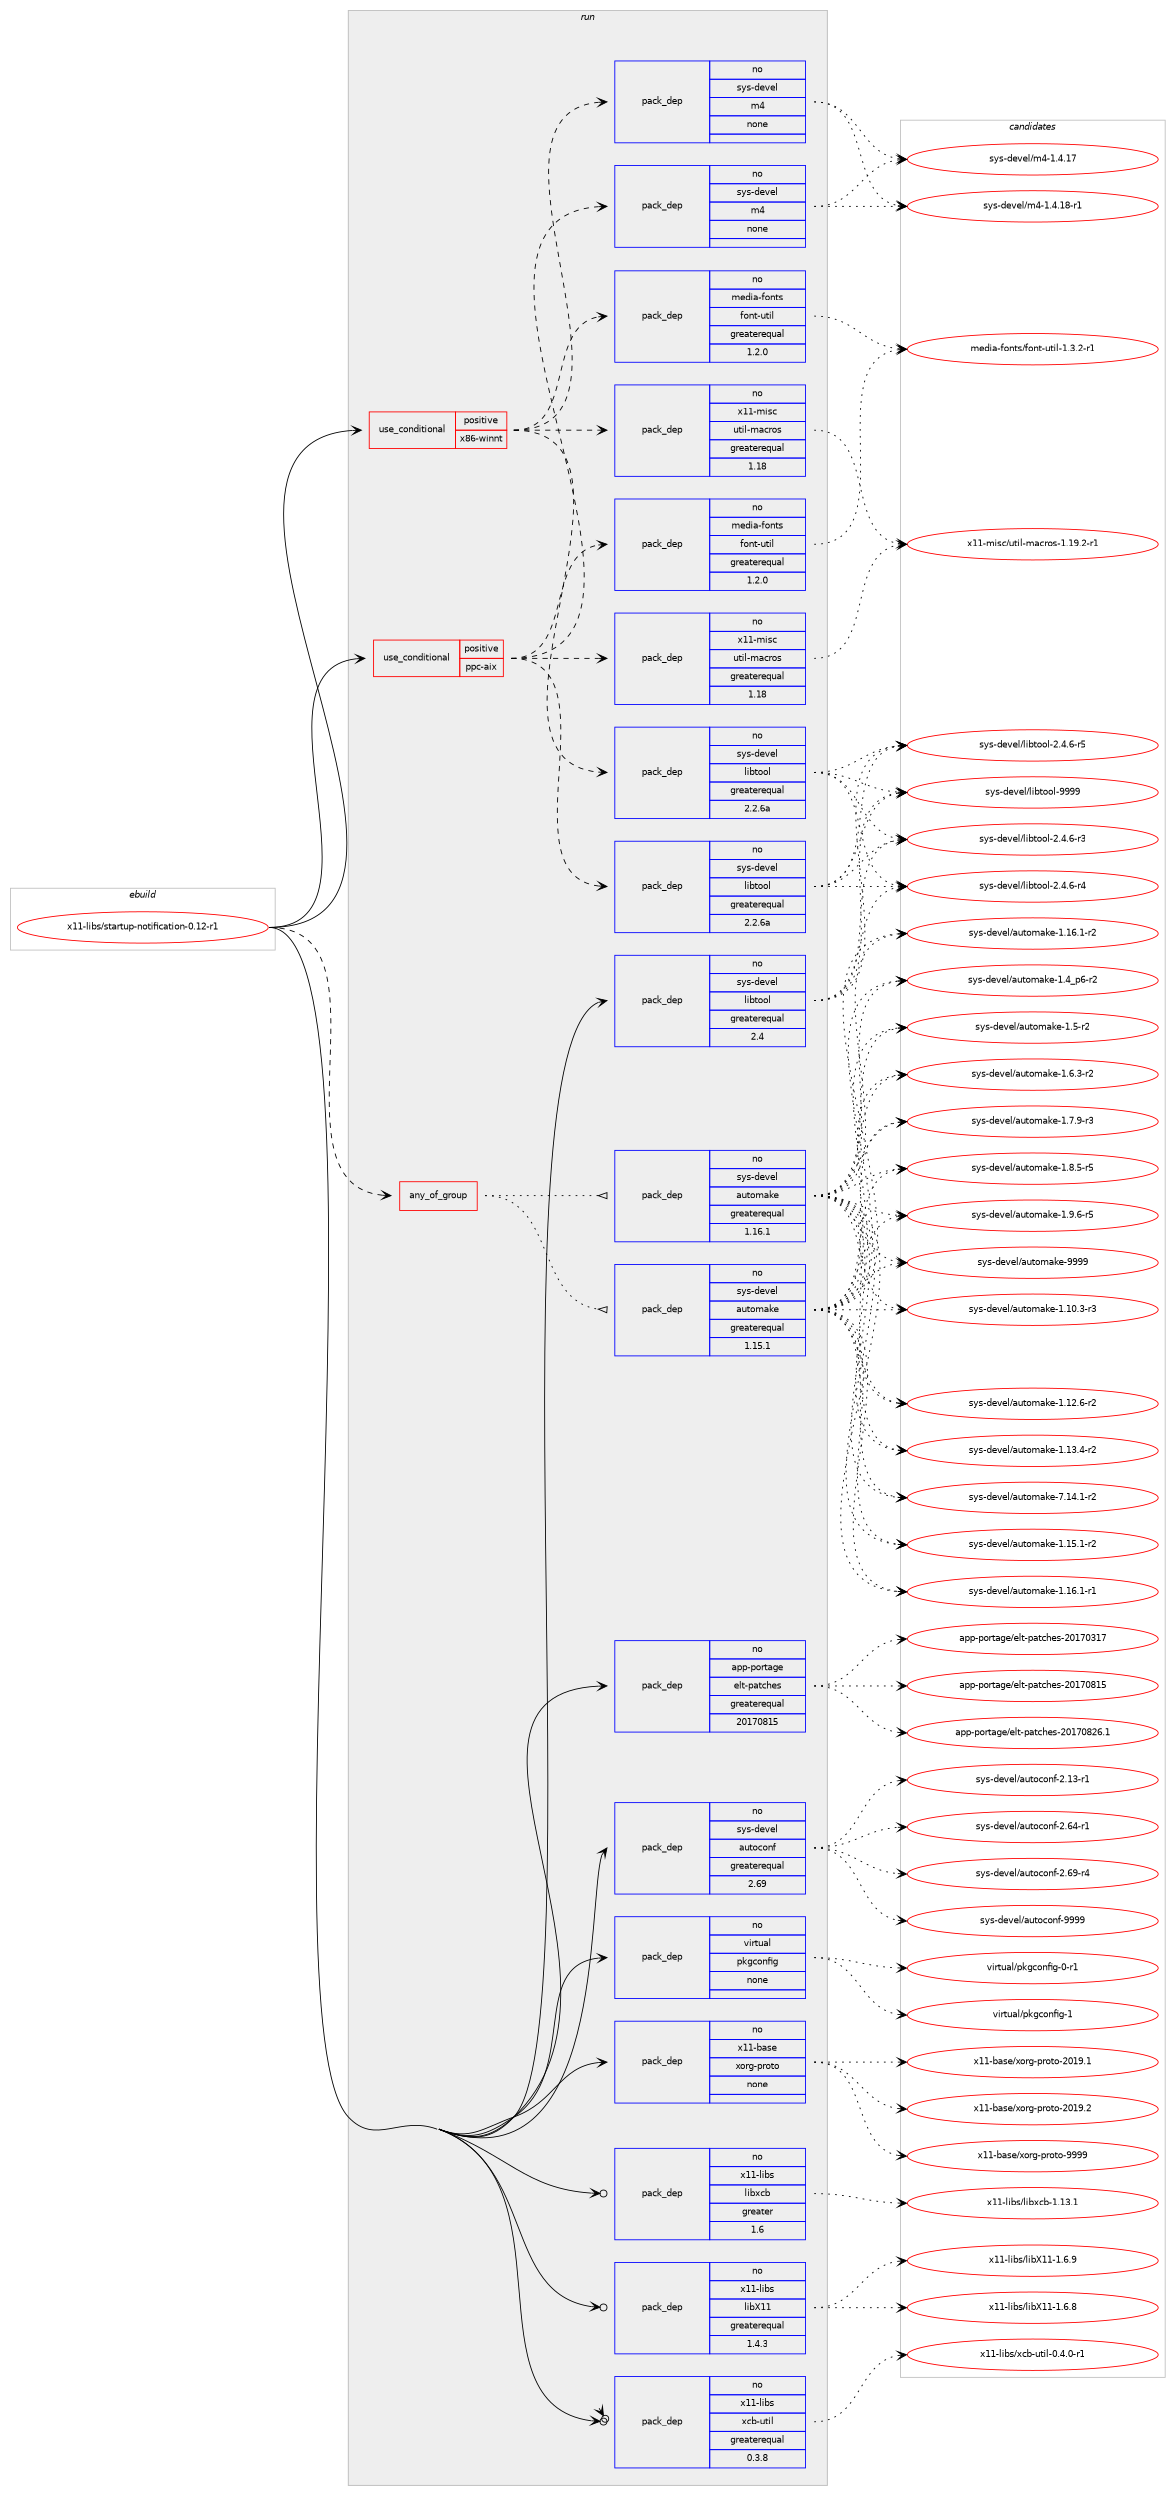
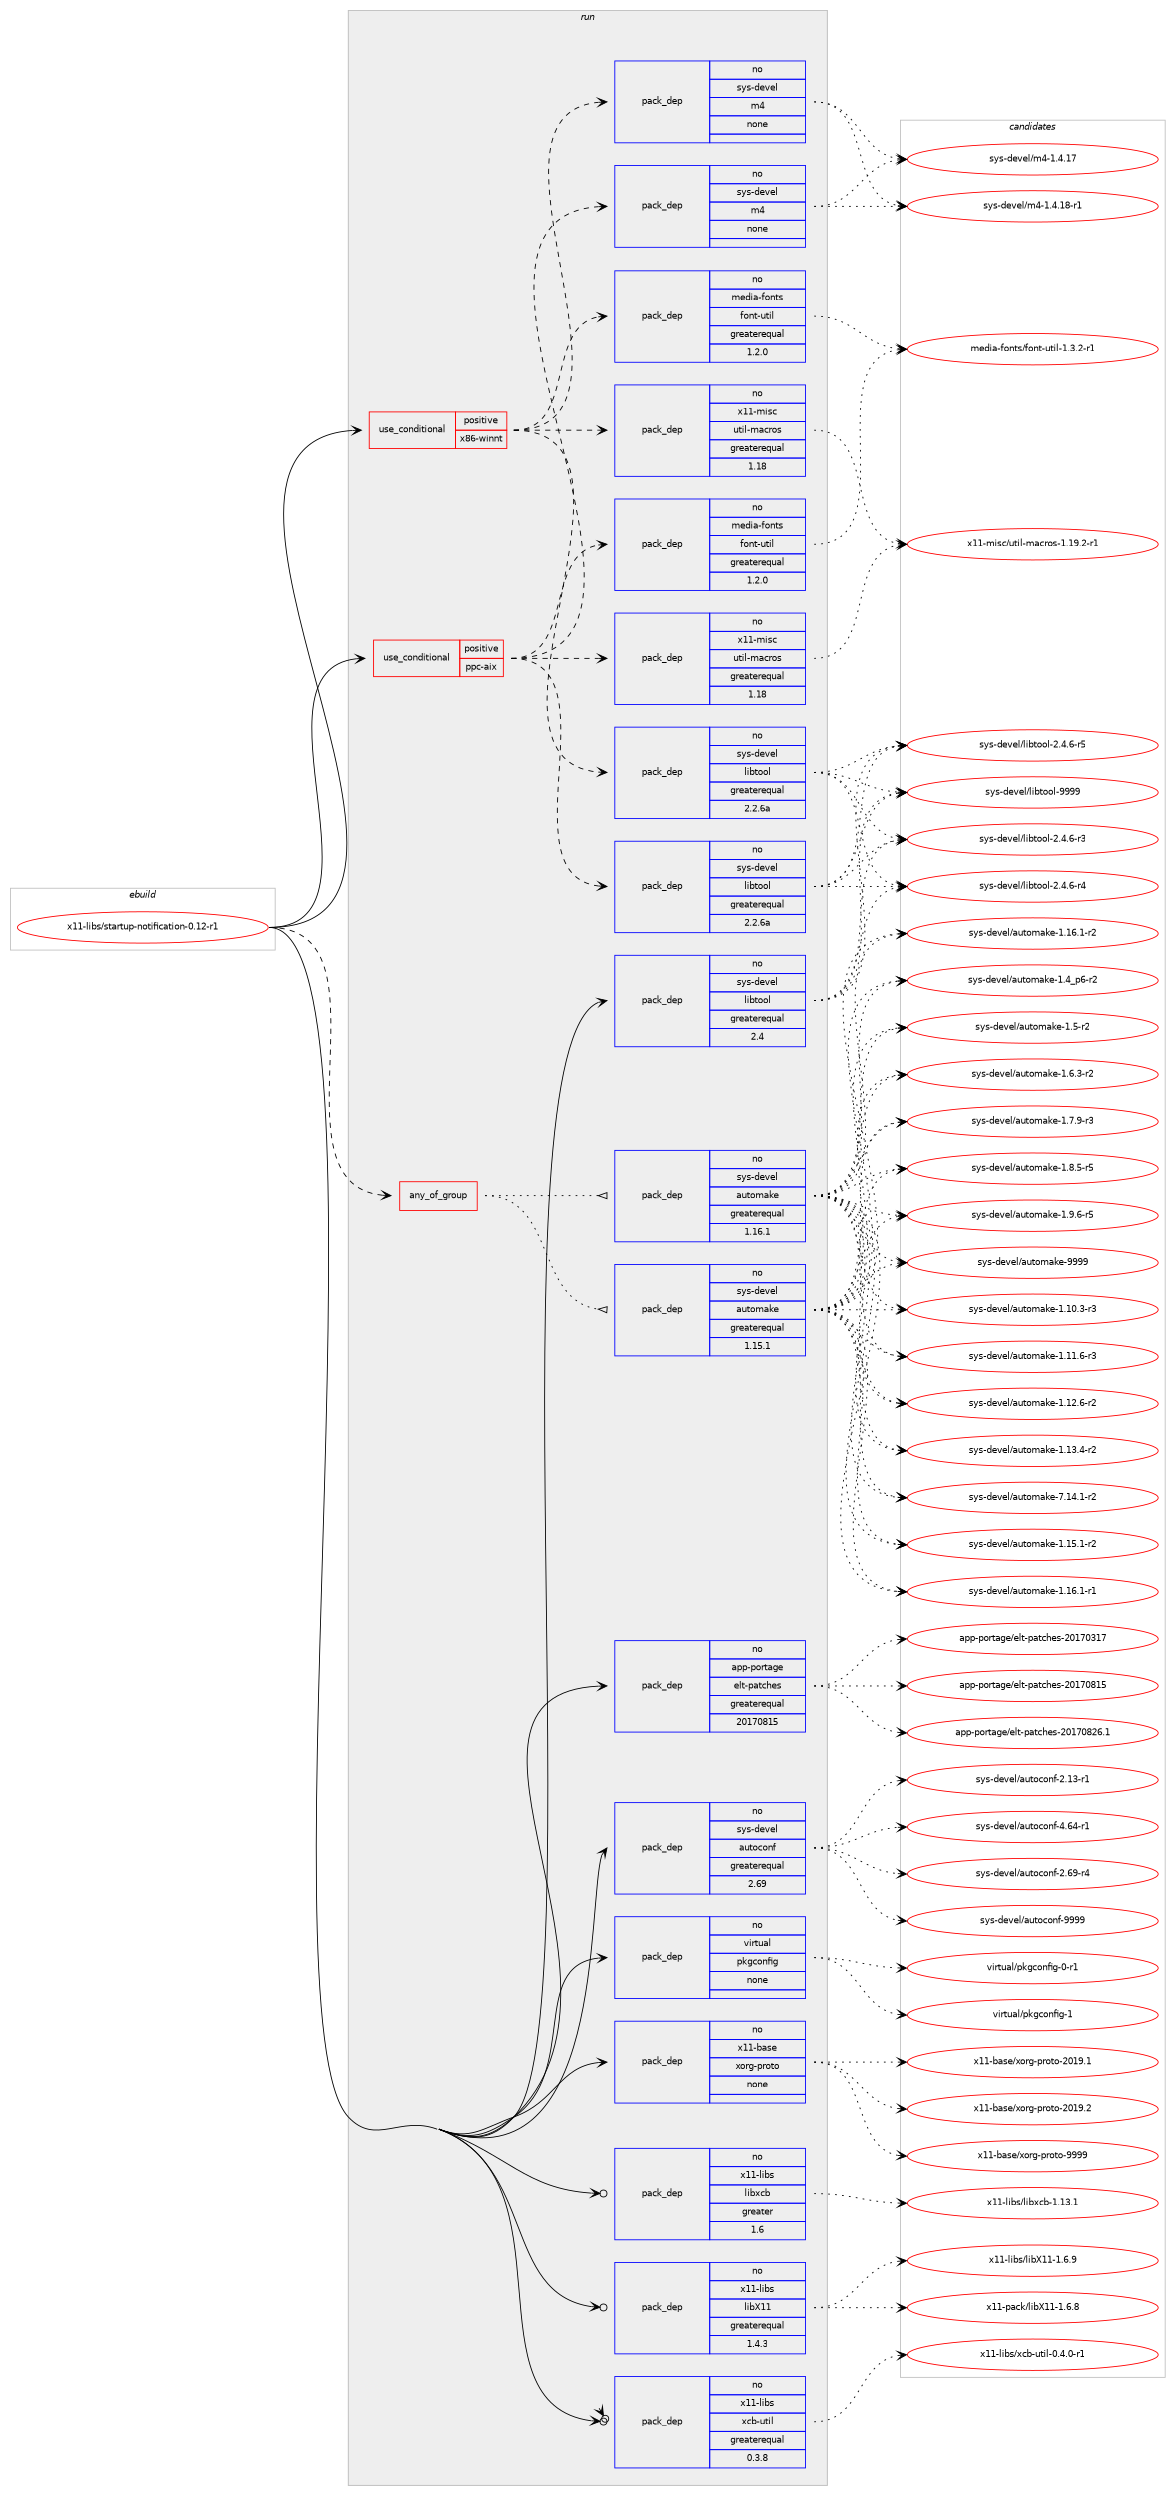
none -> (1033, 1357)
(1033, 1827) -> (1033, 1827)
(1033, 2308) -> (1033, 2308)
